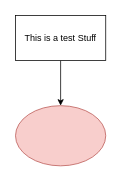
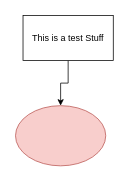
(60, 38) -> (68, 38)
